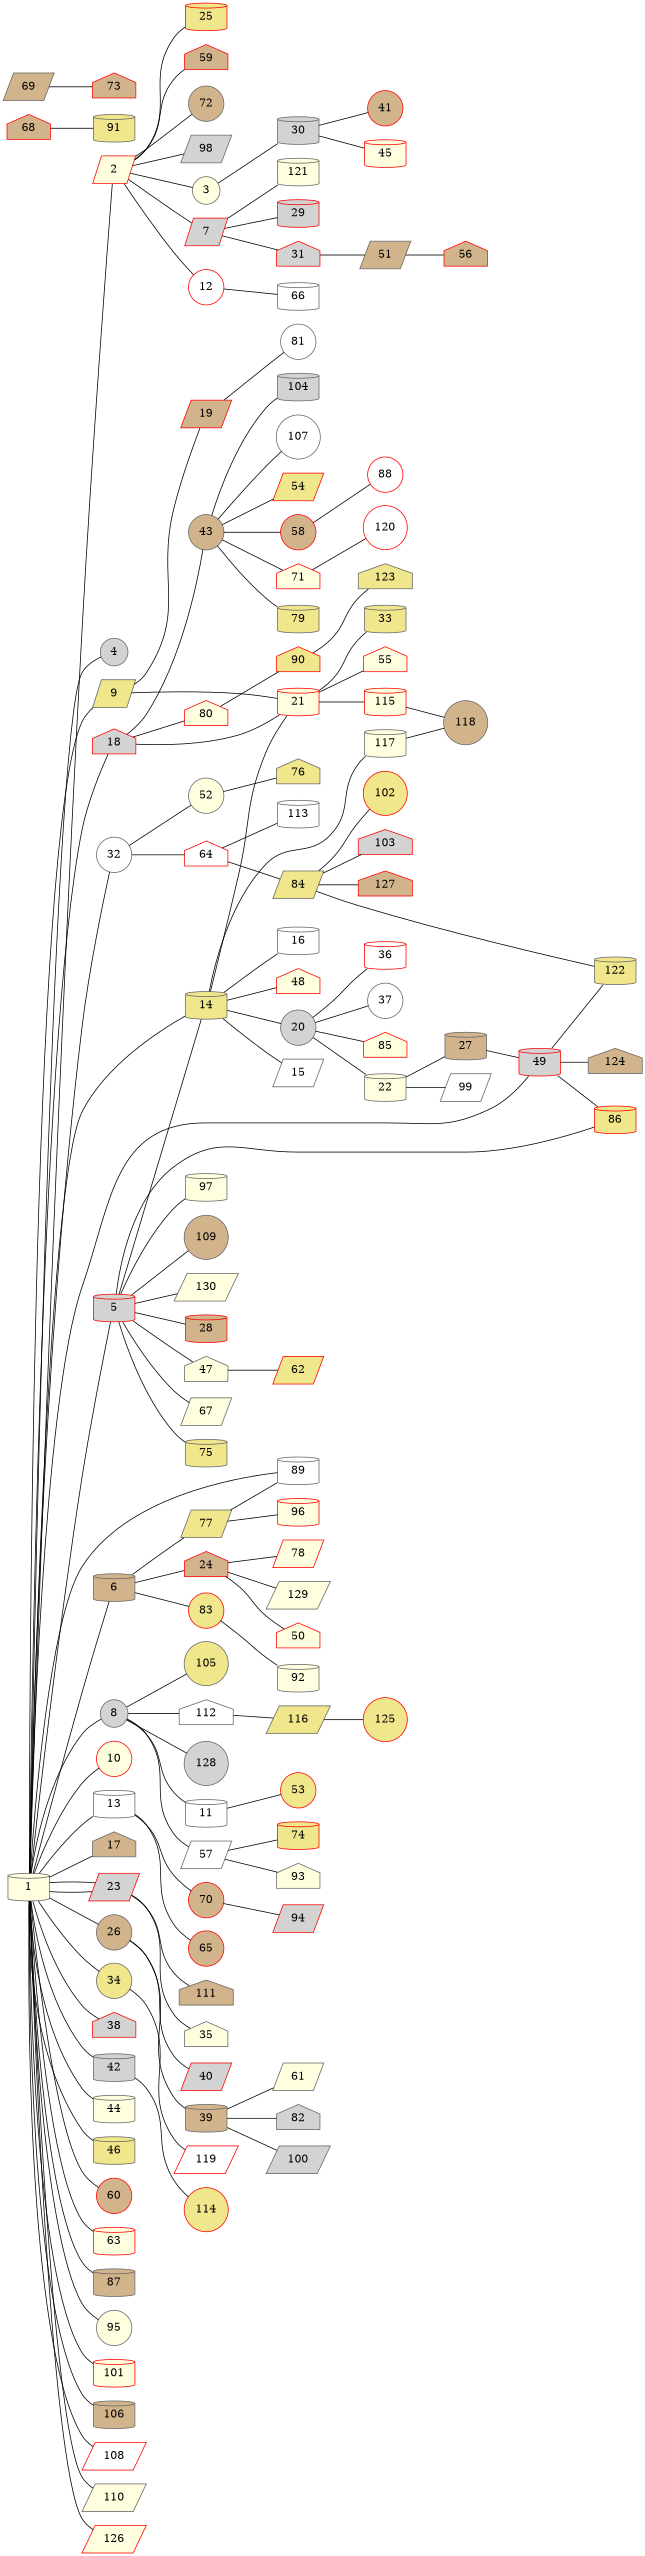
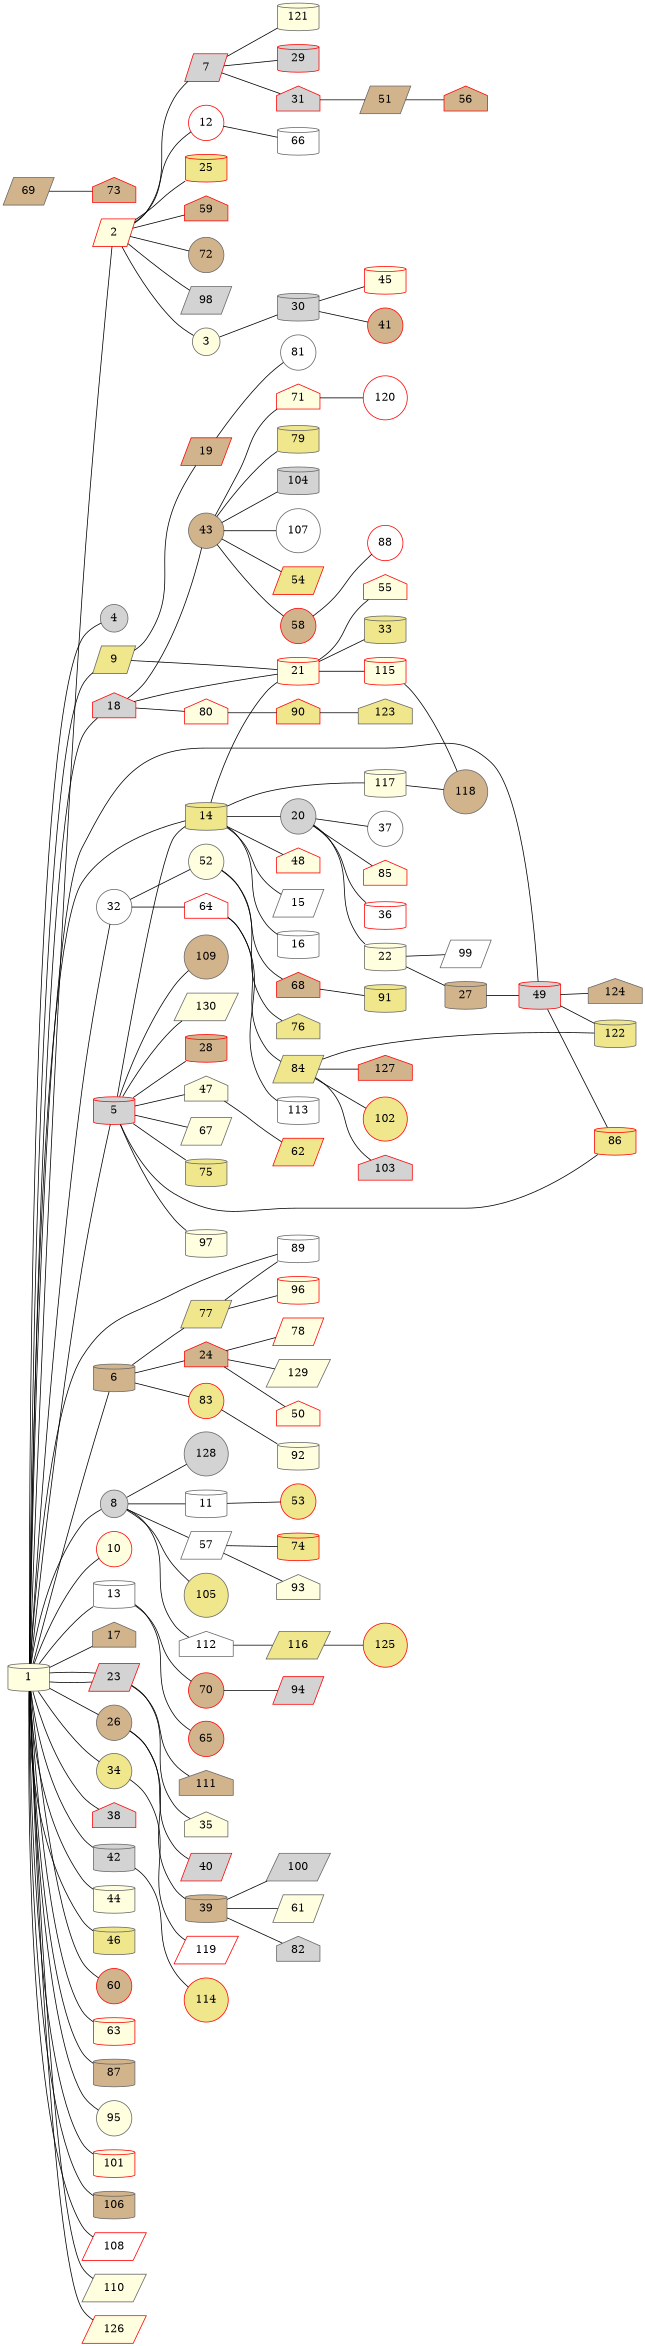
none -> (257, 950)
